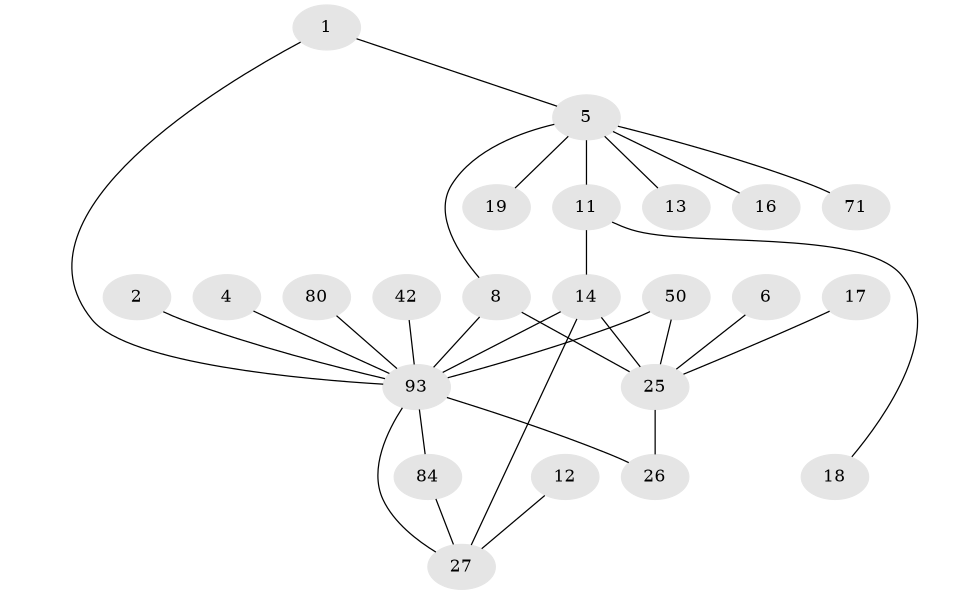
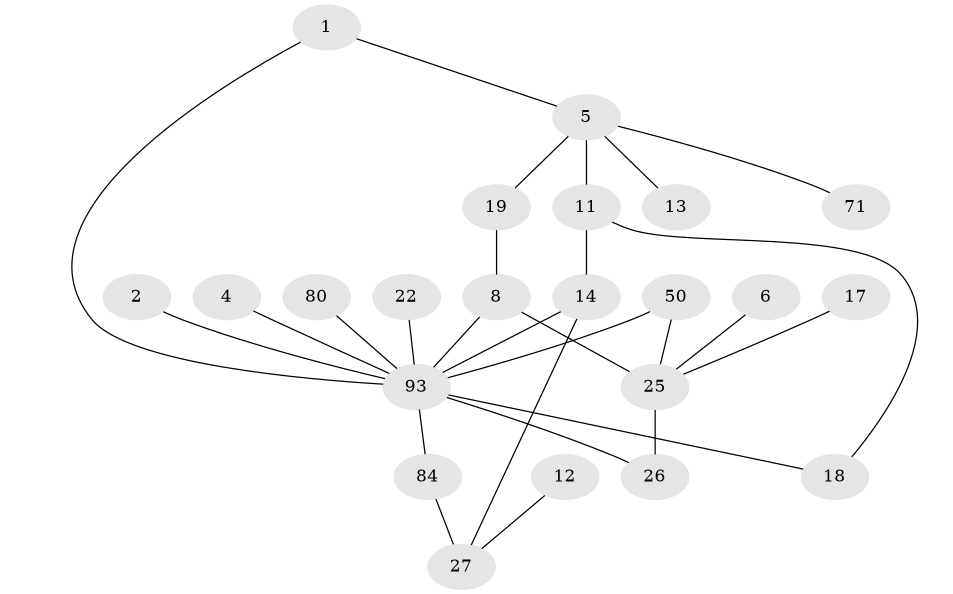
(457, 177) -> (497, 252)
(766, 207) -> none
(407, 297) -> (407, 297)
(621, 342) -> none
(380, 489) -> (626, 432)
